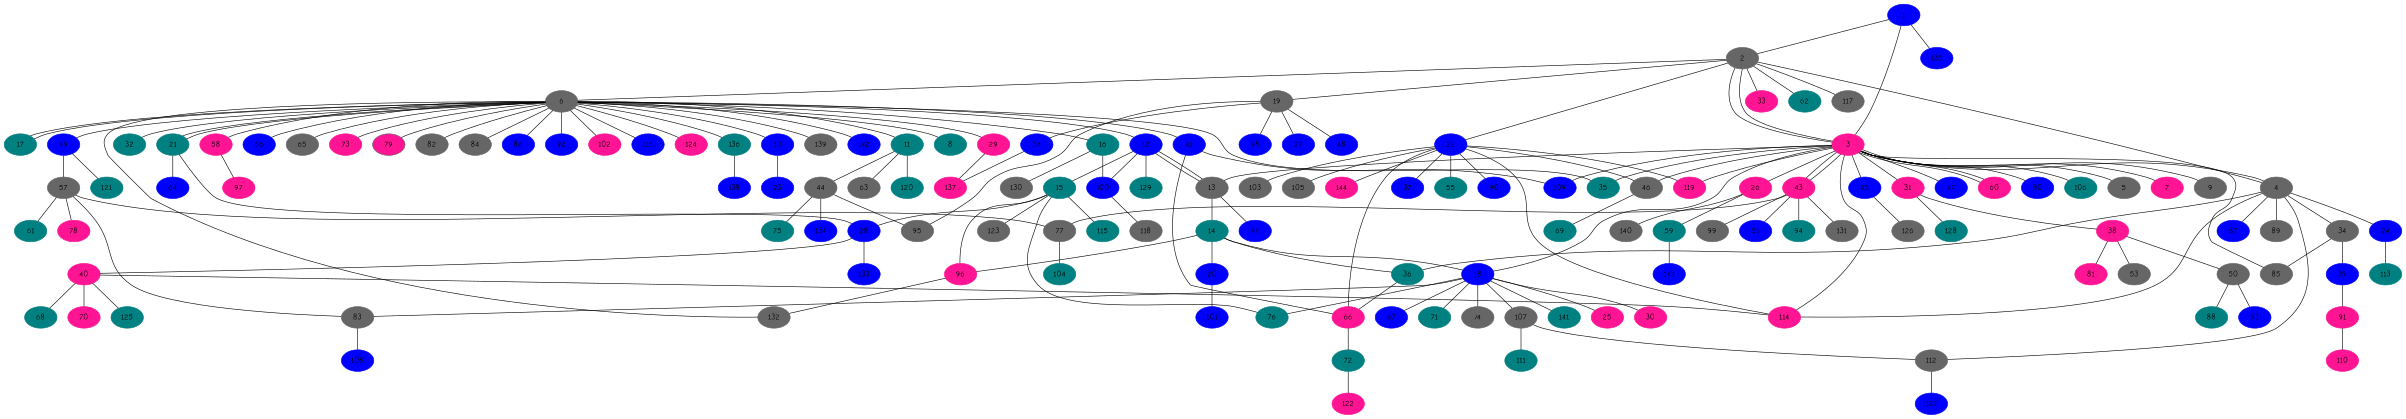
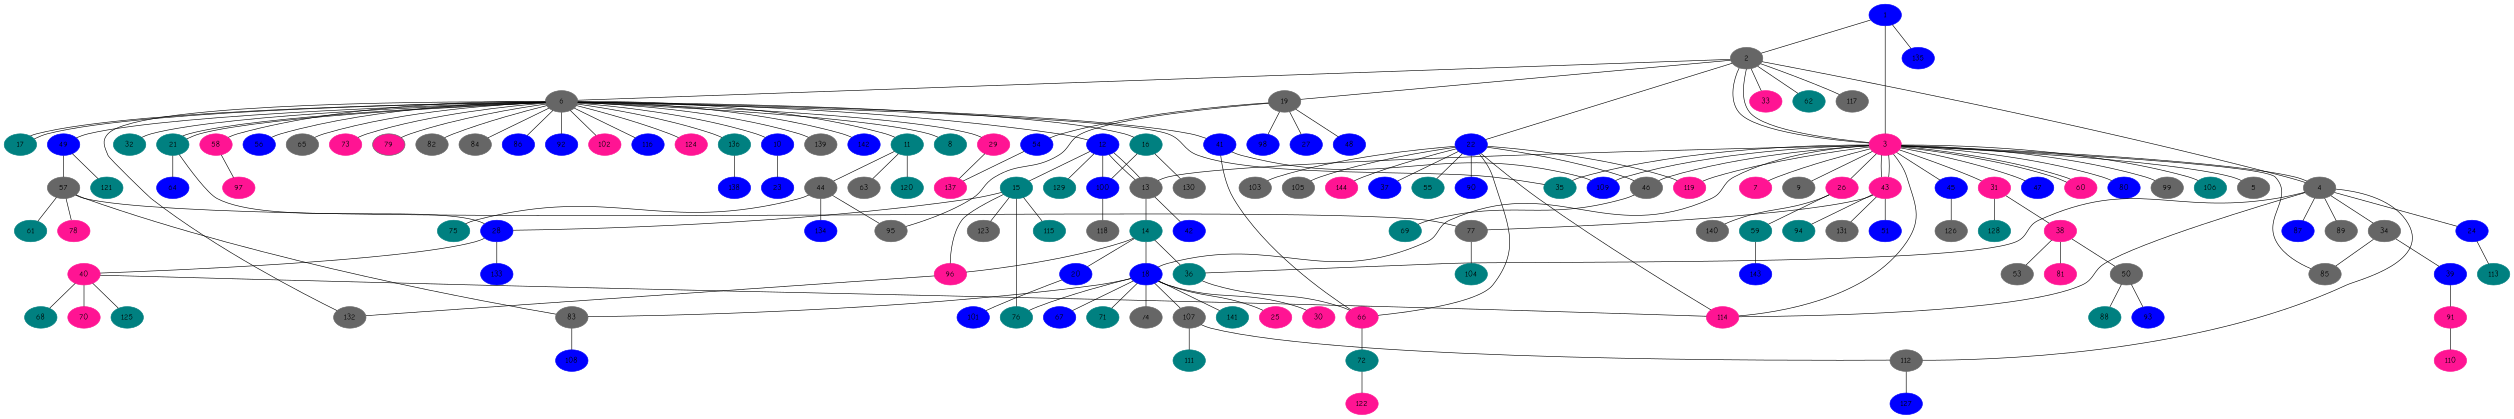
(1756, 209) -> (2068, 160)
